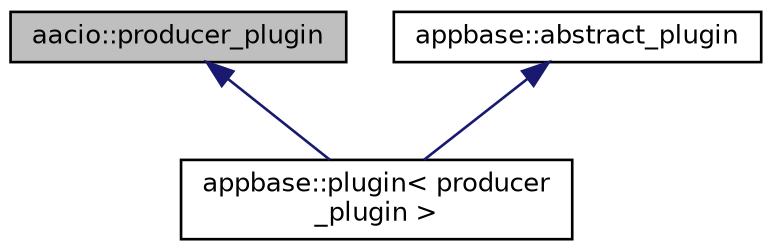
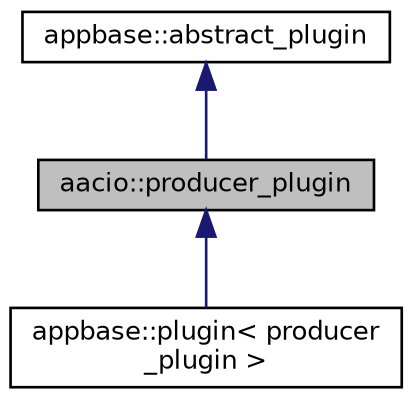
(476, 119) -> (206, 125)
